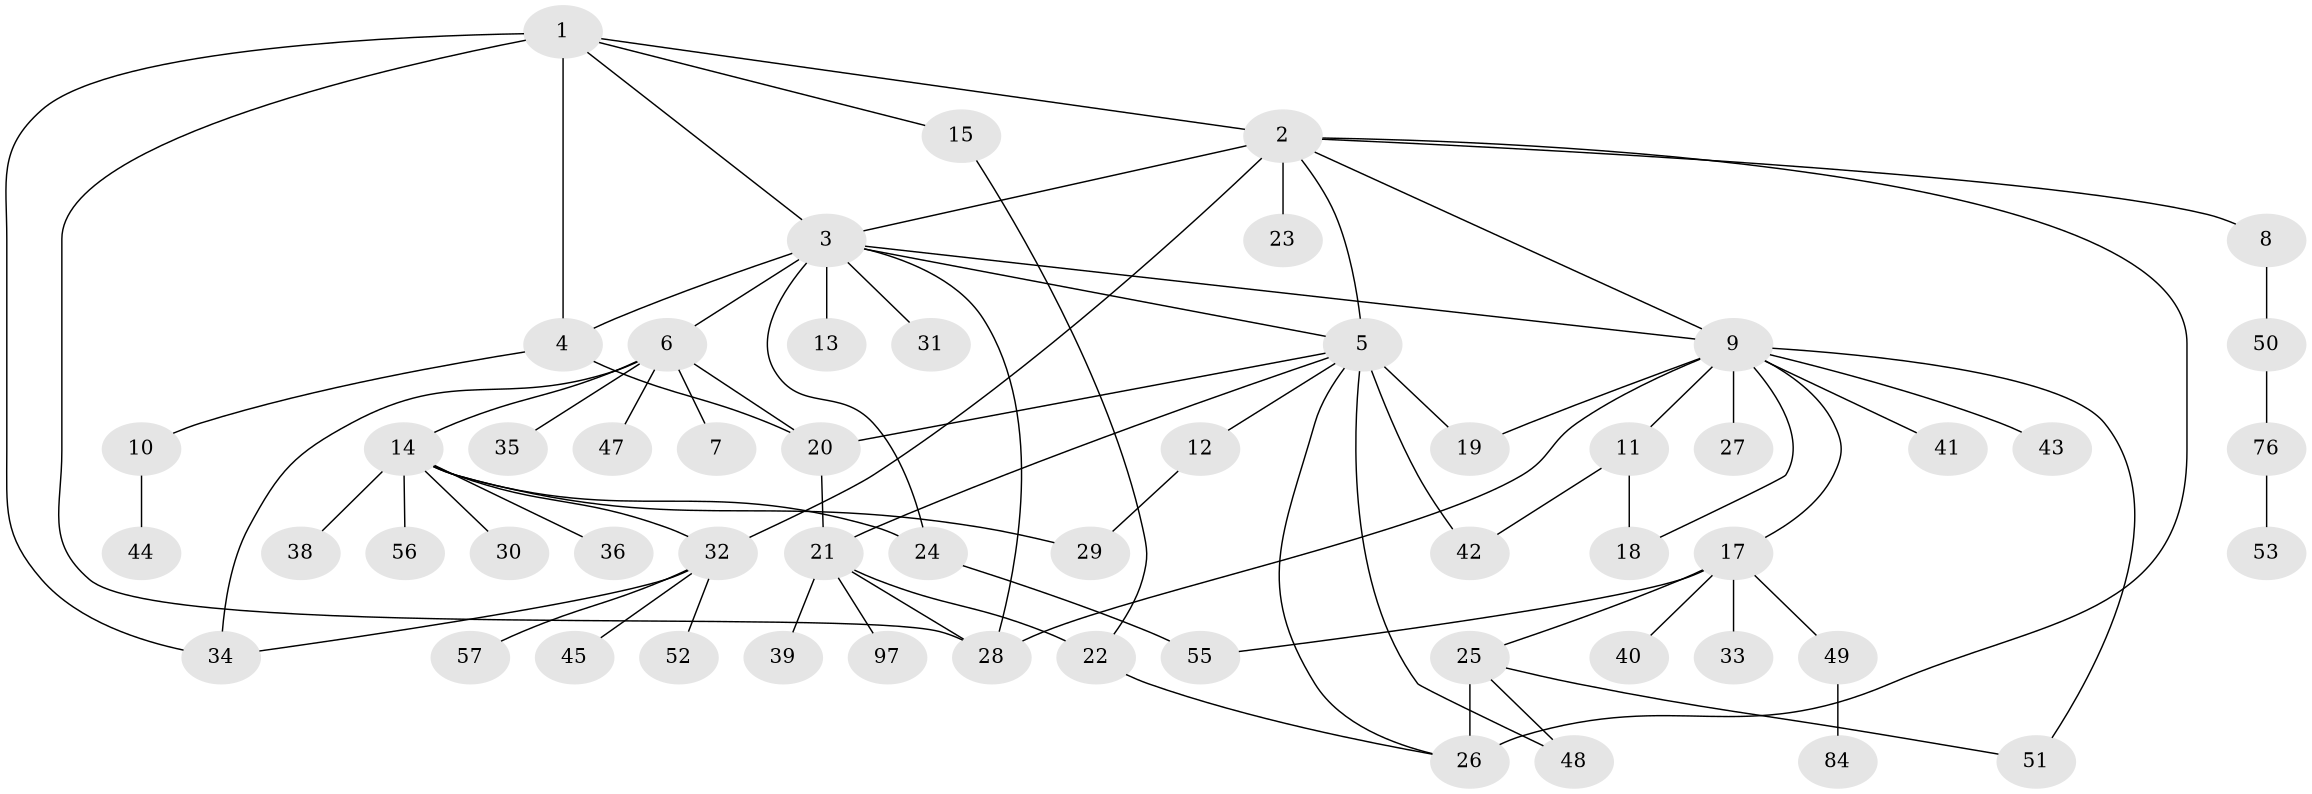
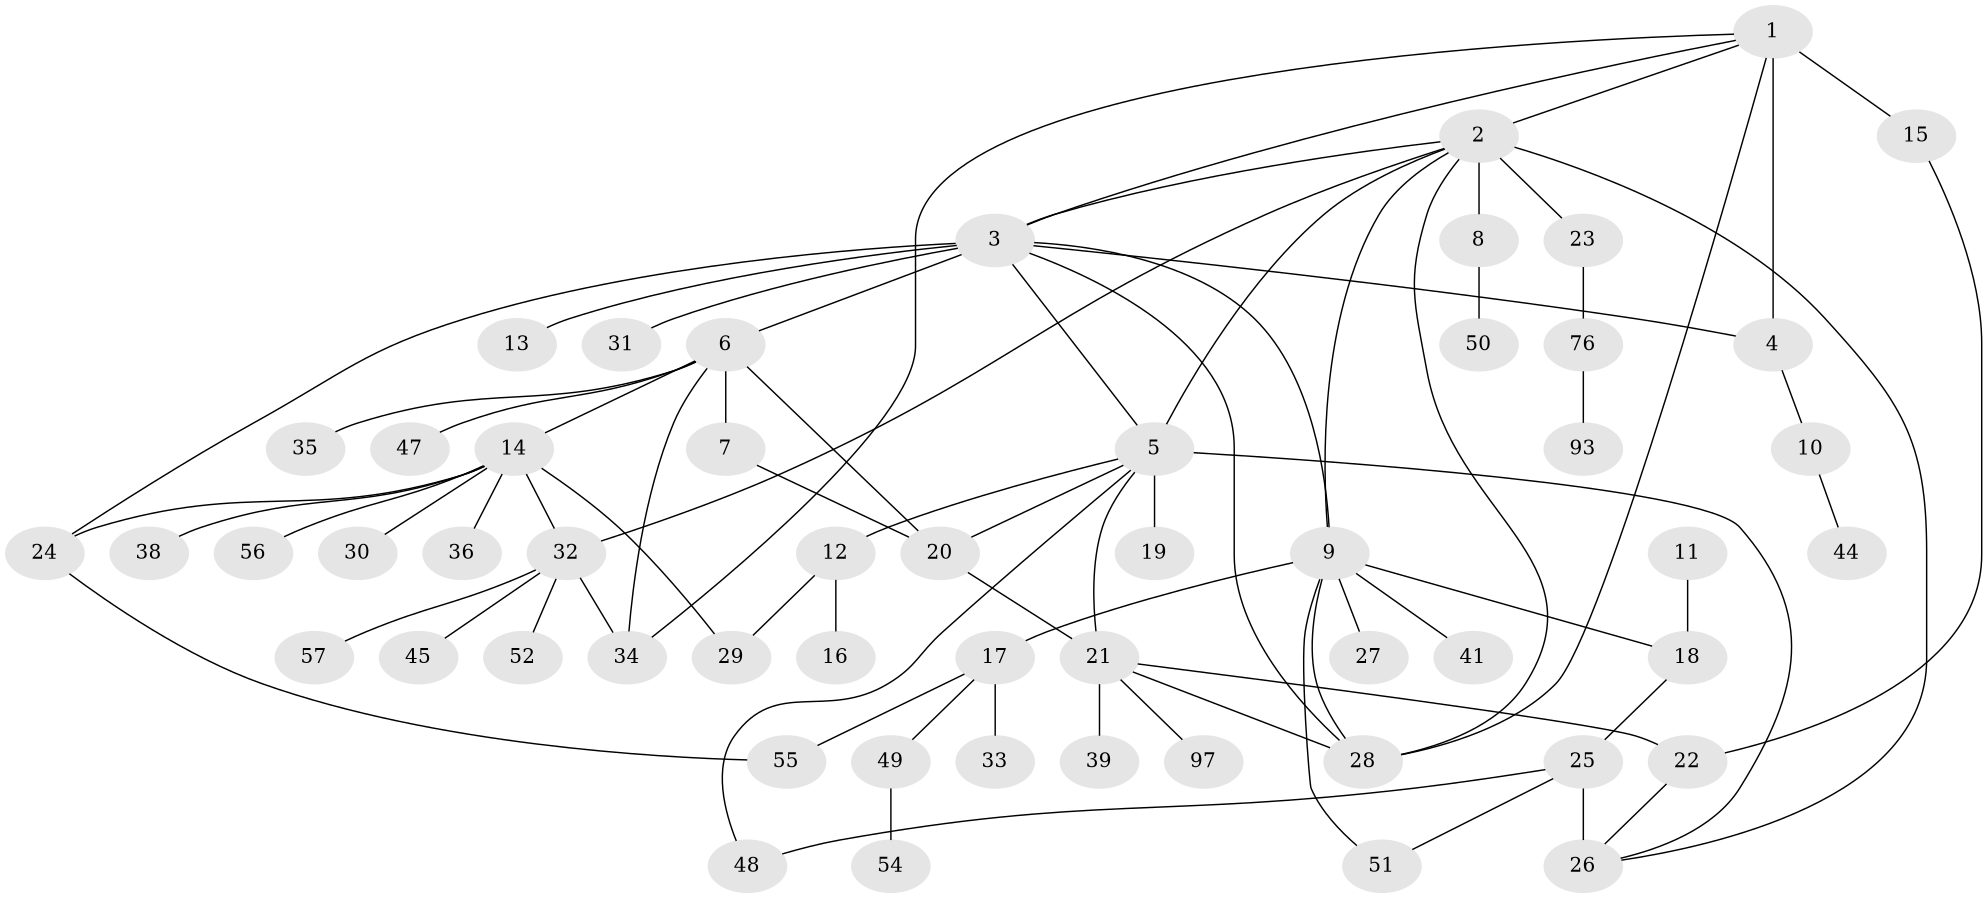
(677, 393) -> (833, 501)
(1601, 395) -> none
(1682, 397) -> none
(2267, 397) -> (1583, 293)
(2052, 449) -> none
none -> (1485, 493)
(1470, 553) -> none
(2267, 553) -> (1583, 449)
(1604, 610) -> (1636, 710)
none -> (836, 658)
(1629, 658) -> none
(1838, 762) -> (891, 866)
